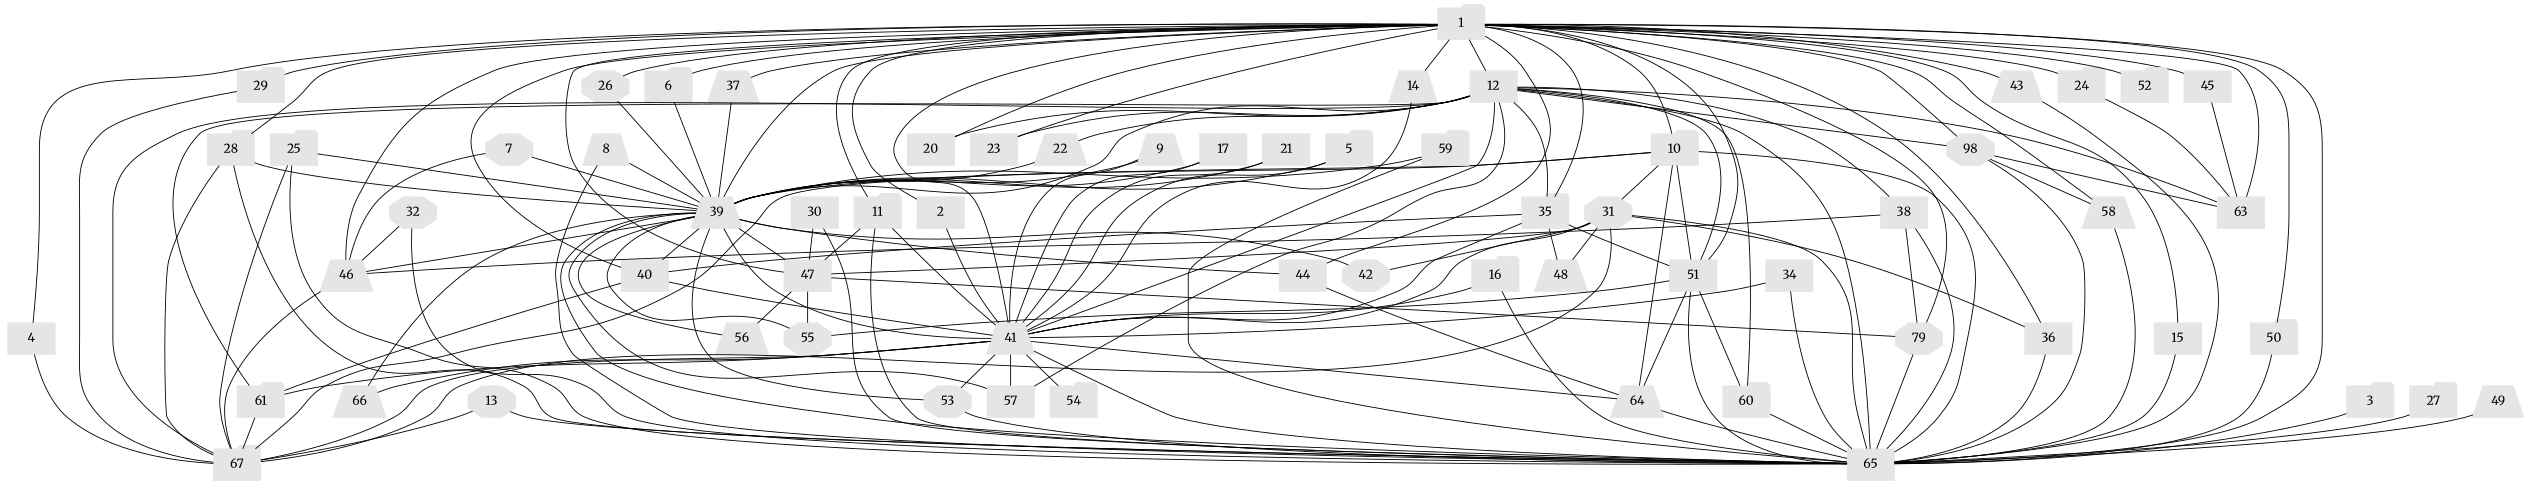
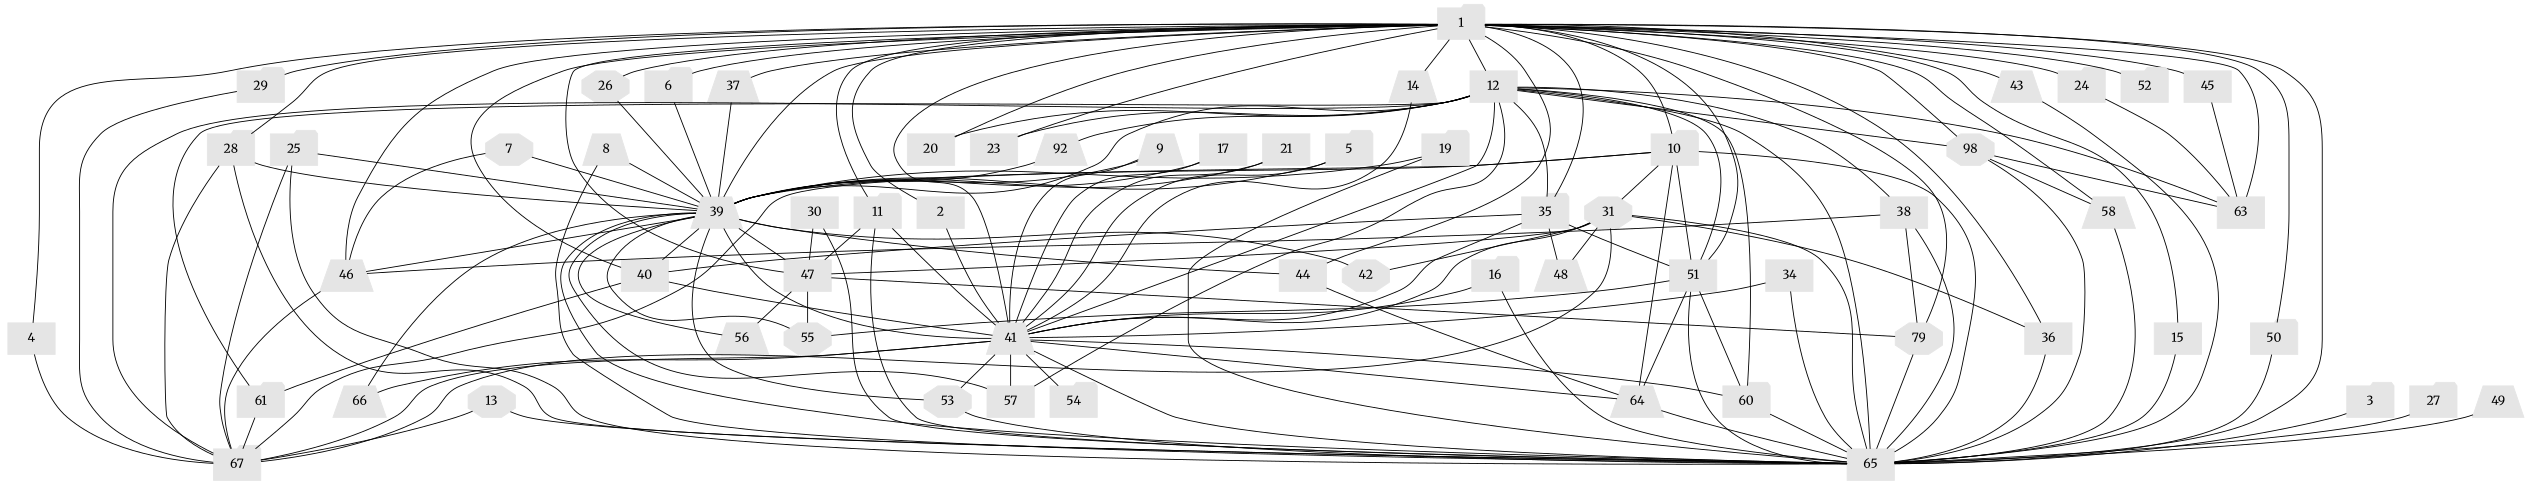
(1060, 150) -> (1060, 150)
(1446, 150) -> (1446, 150)
(413, 213) -> none
(637, 363) -> (1377, 357)
